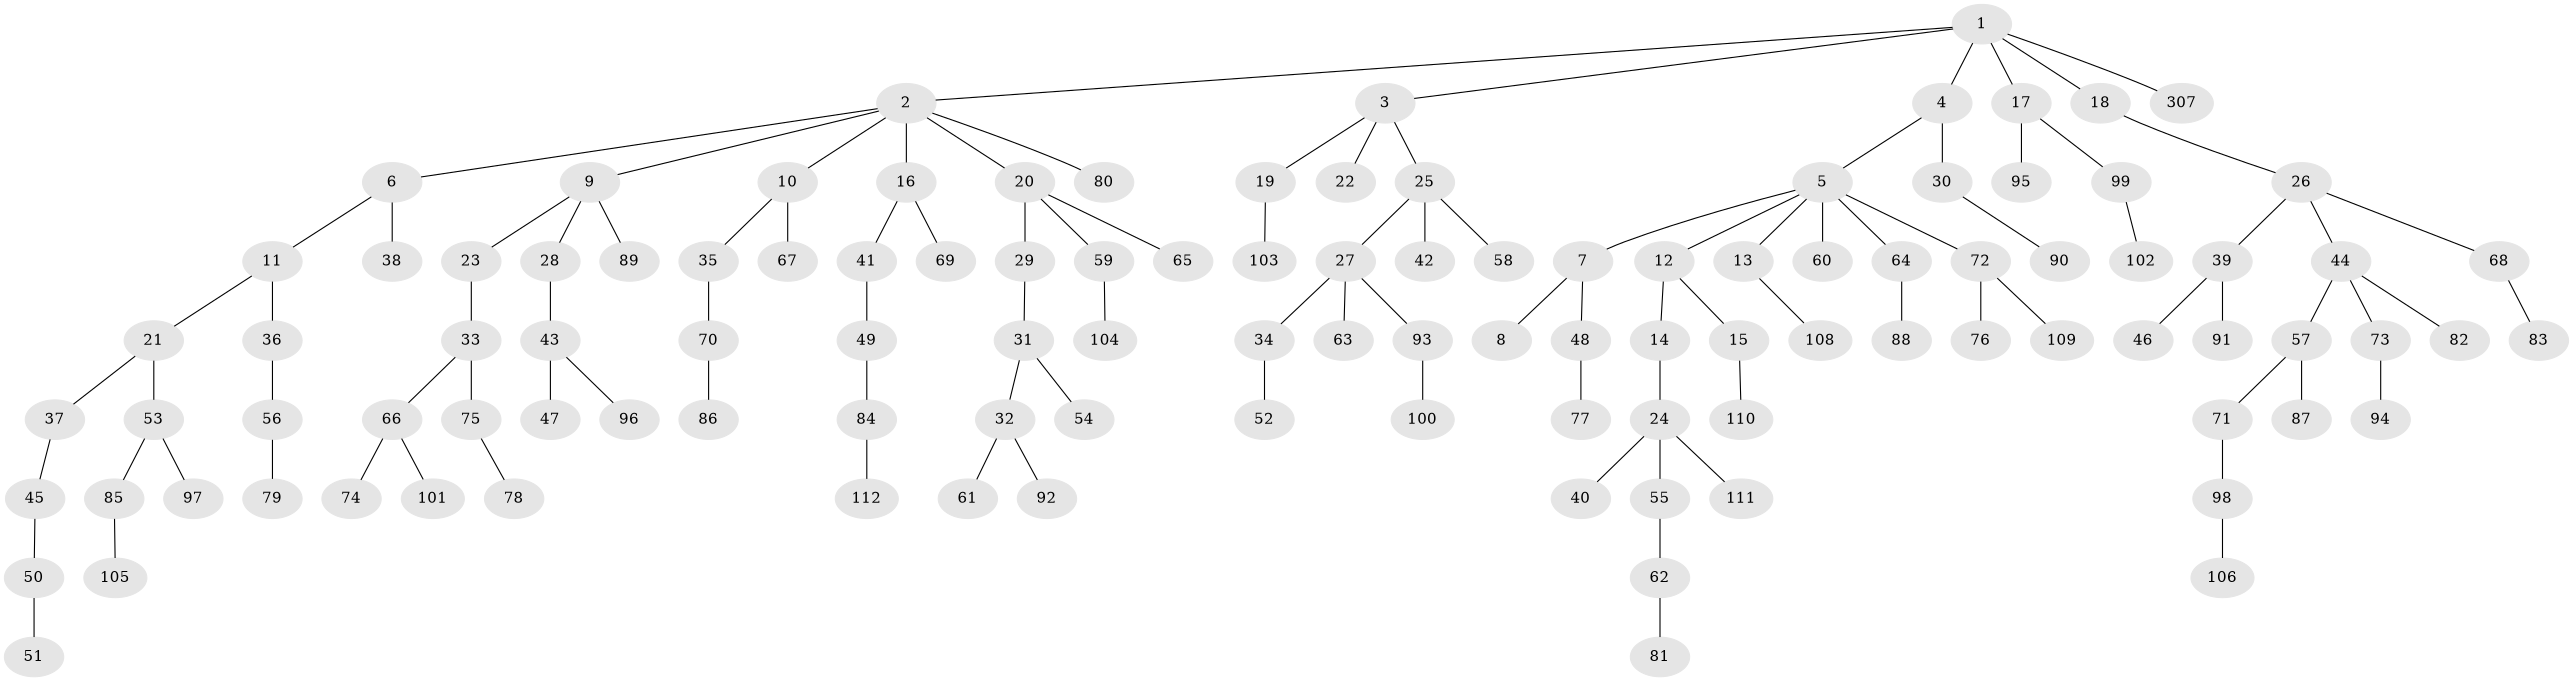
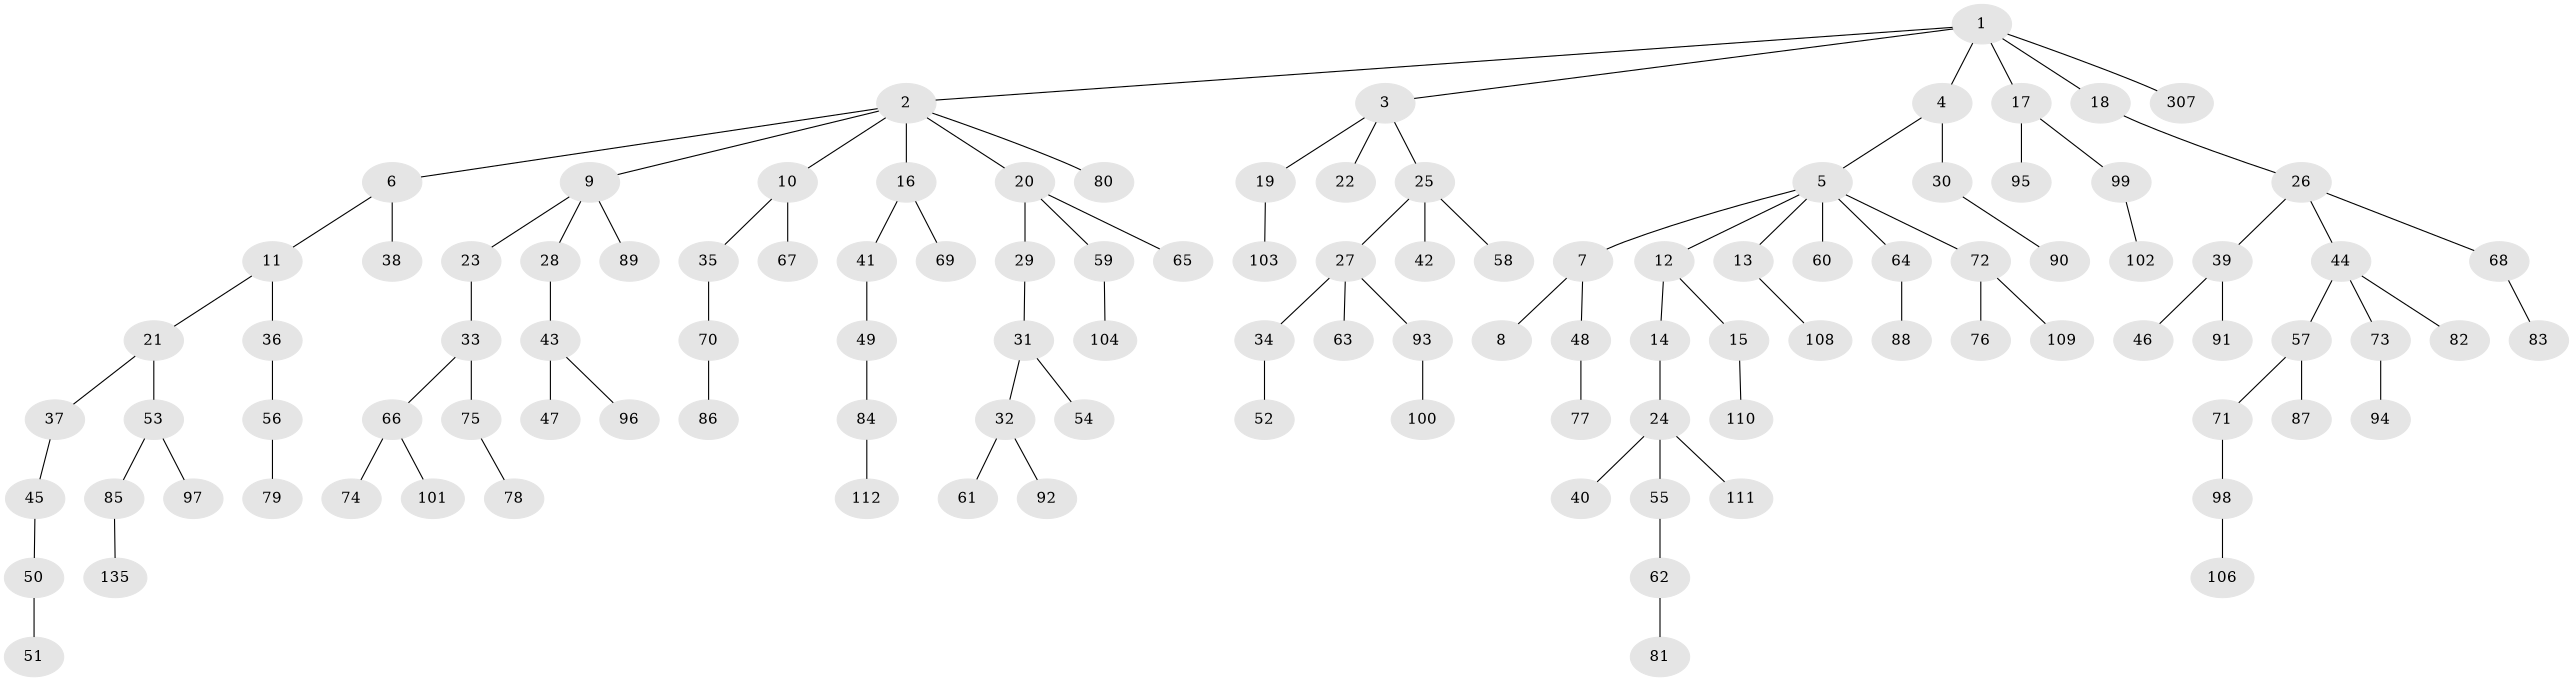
(115, 578) -> (115, 578)
